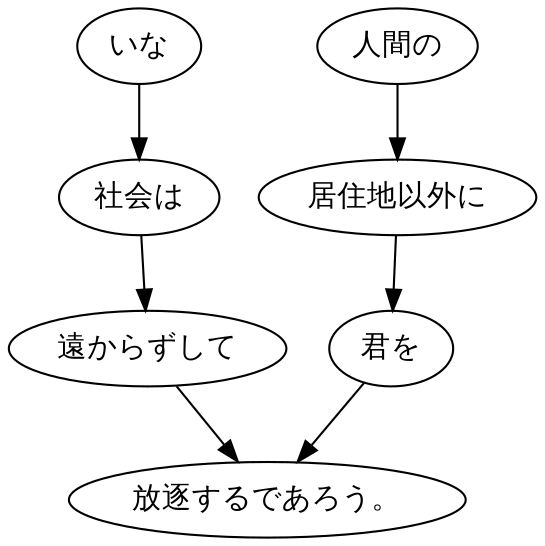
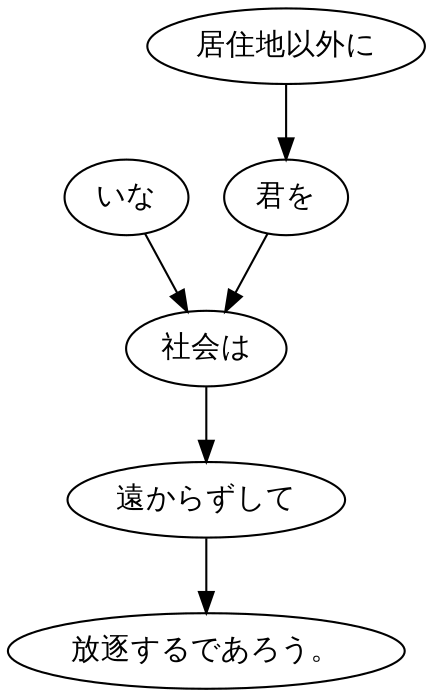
(398, 46) -> none
(338, 414) -> (252, 263)
